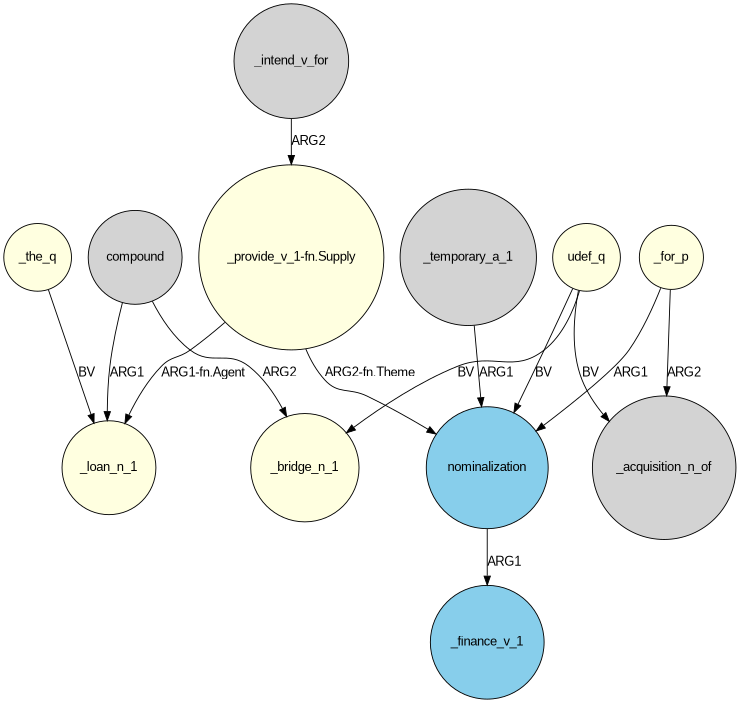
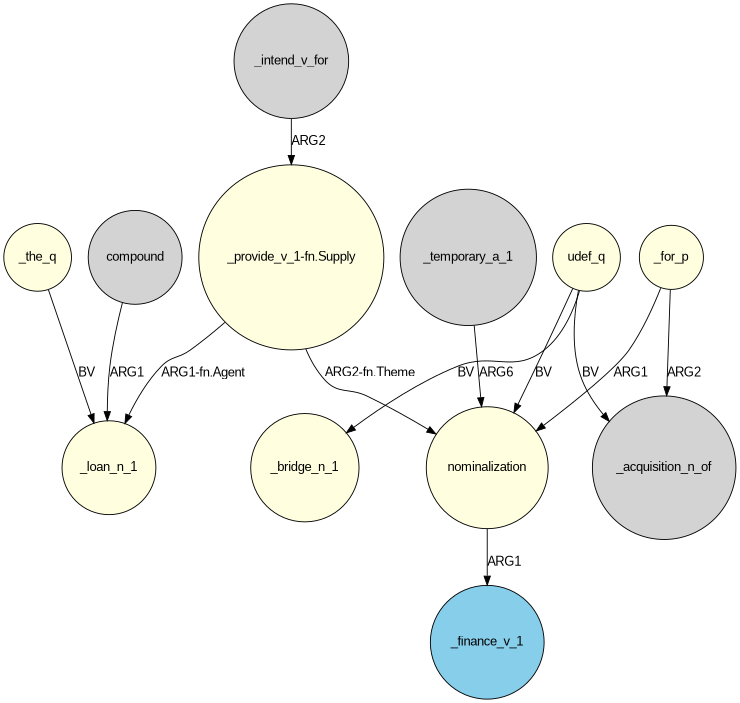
(216, 358) -> none
(496, 373) -> (496, 373)
(487, 468) -> (487, 468)
